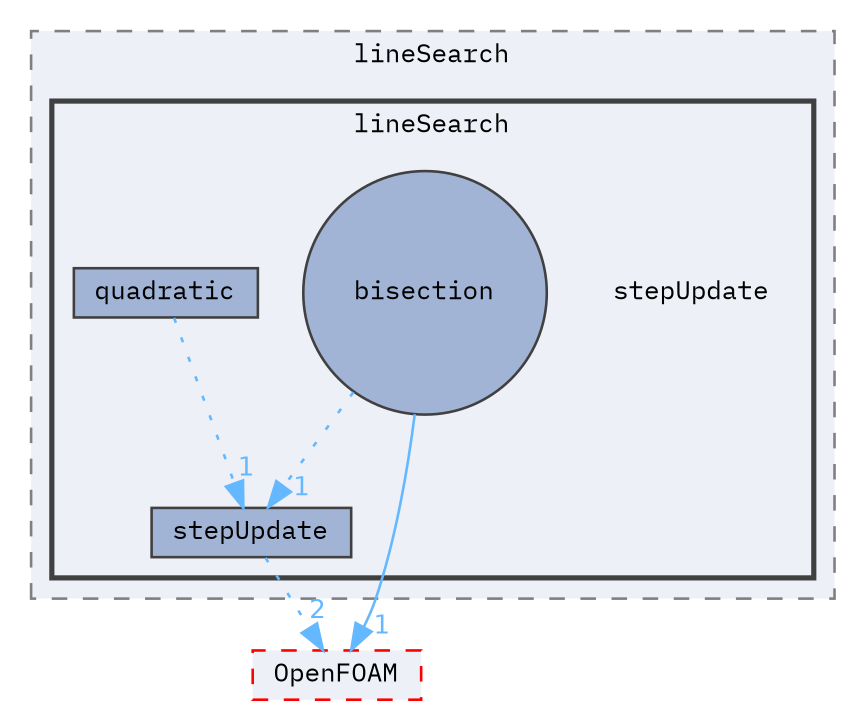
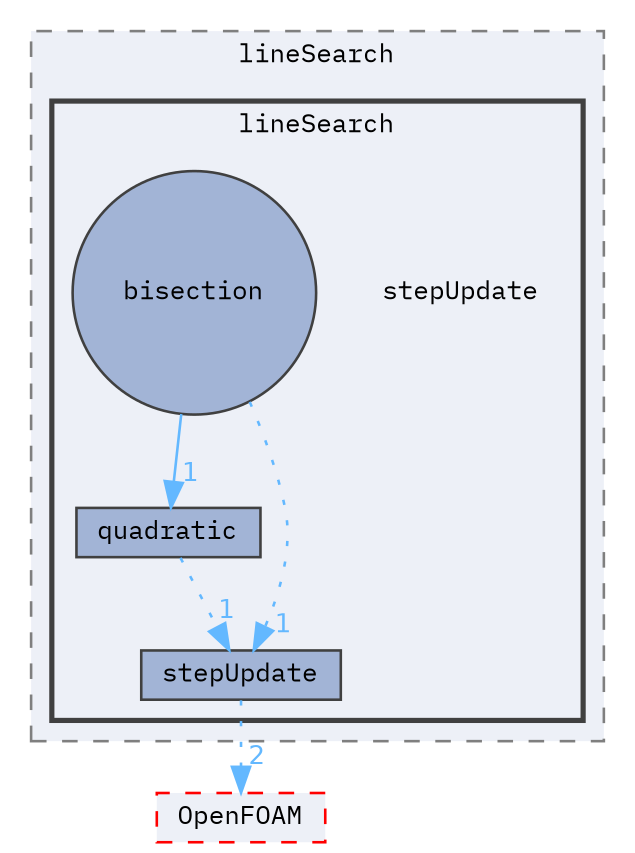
(396, 522) -> (178, 448)
